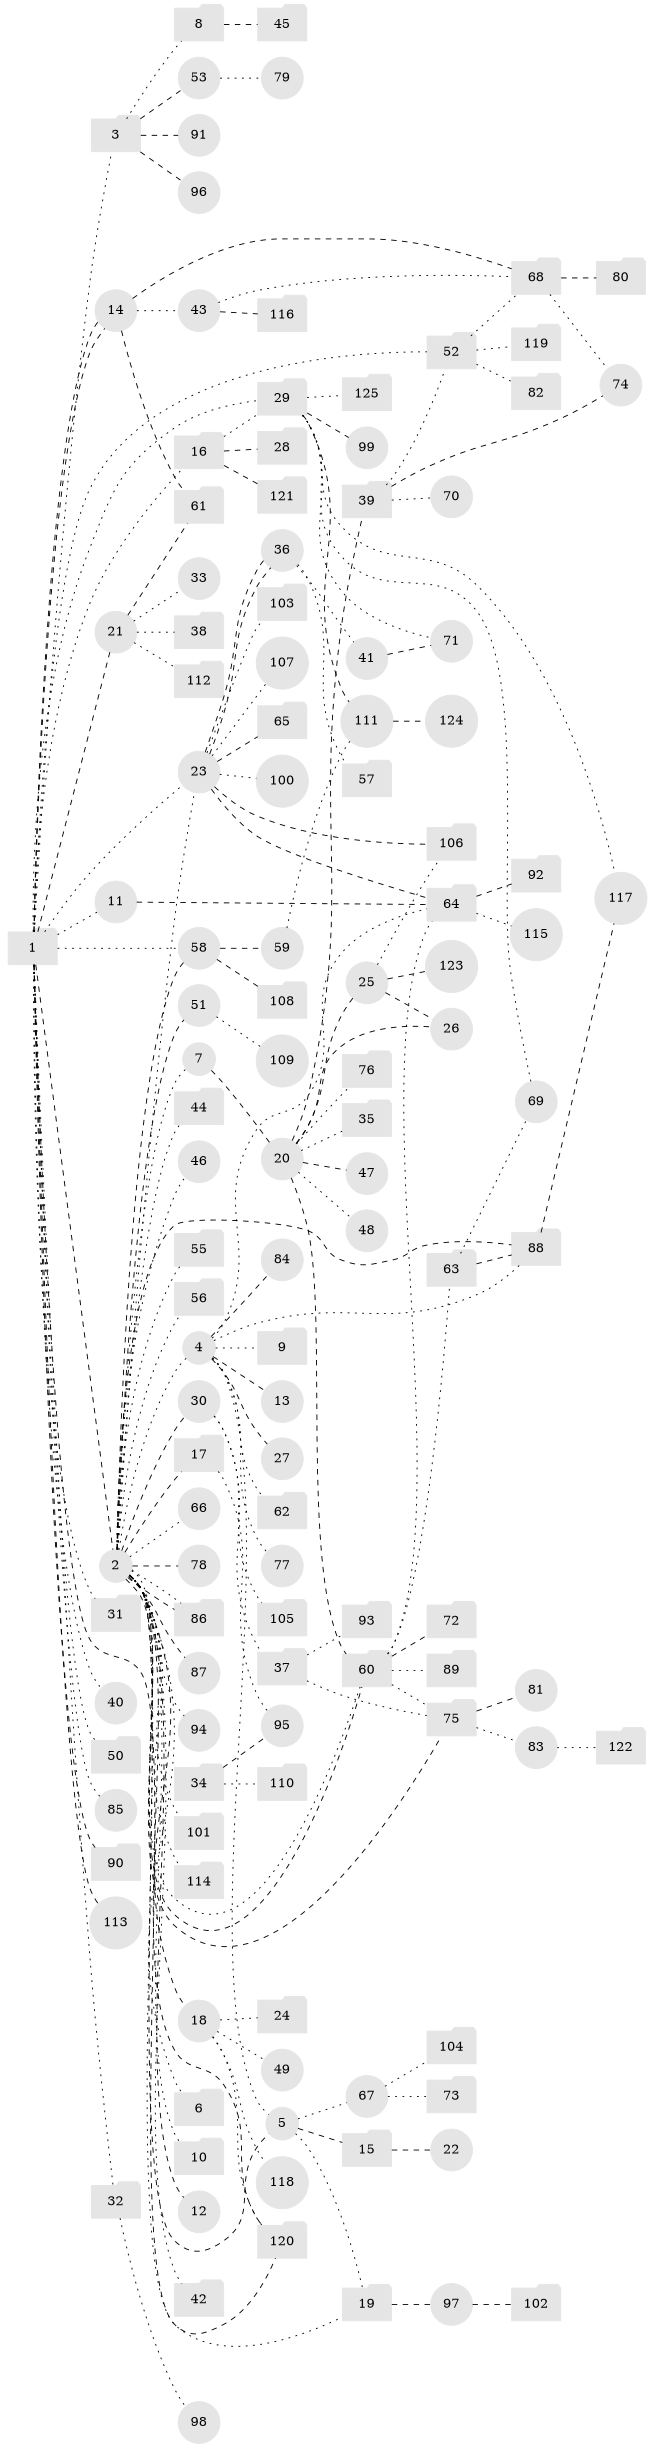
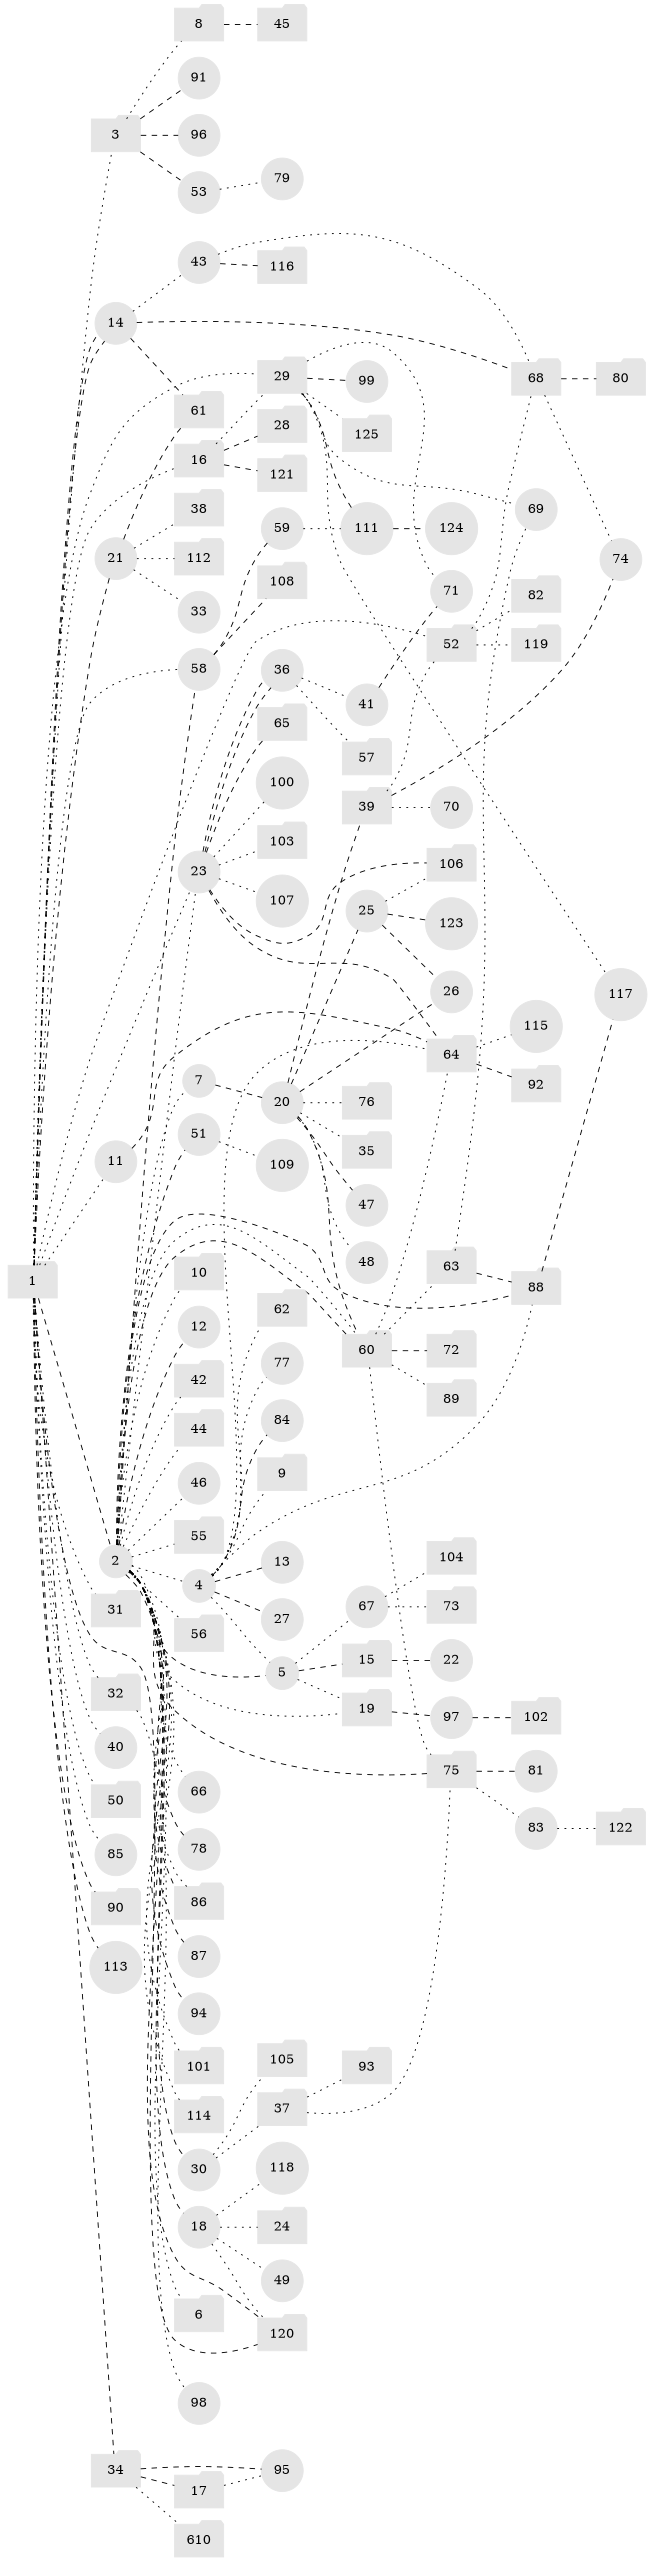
(152, 1511) -> (158, 2481)
(159, 1645) -> (161, 1784)
(282, 1784) -> (199, 2541)
none -> (76, 1905)
